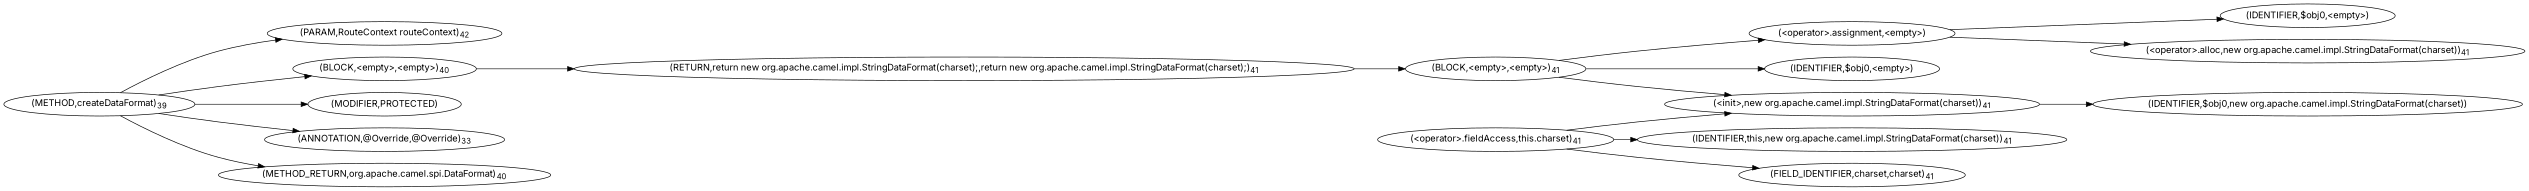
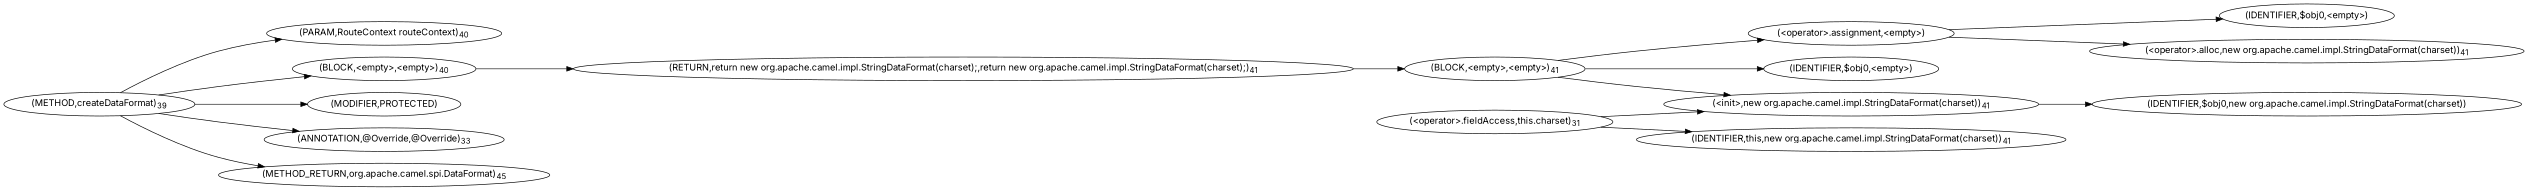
(465, 32) -> (464, 32)
(1577, 139) -> (1576, 121)
(502, 174) -> (502, 174)
(1852, 175) -> none
